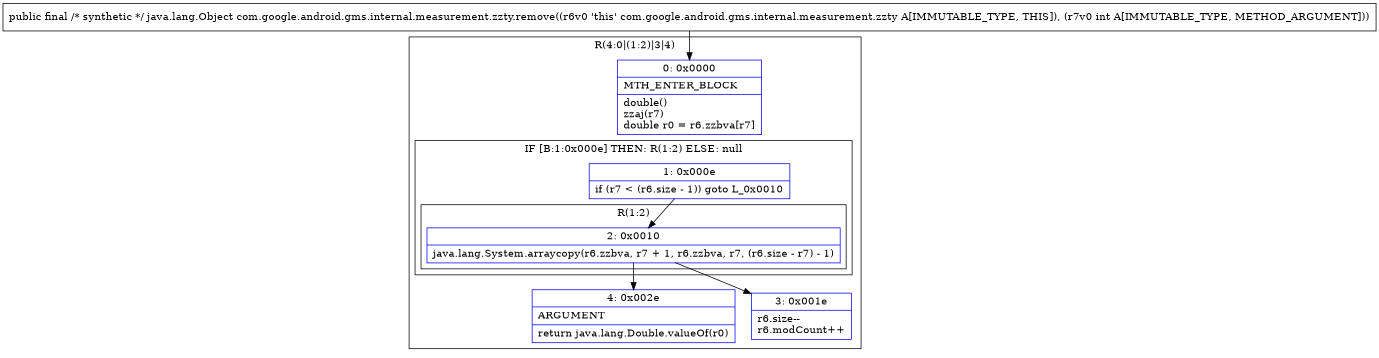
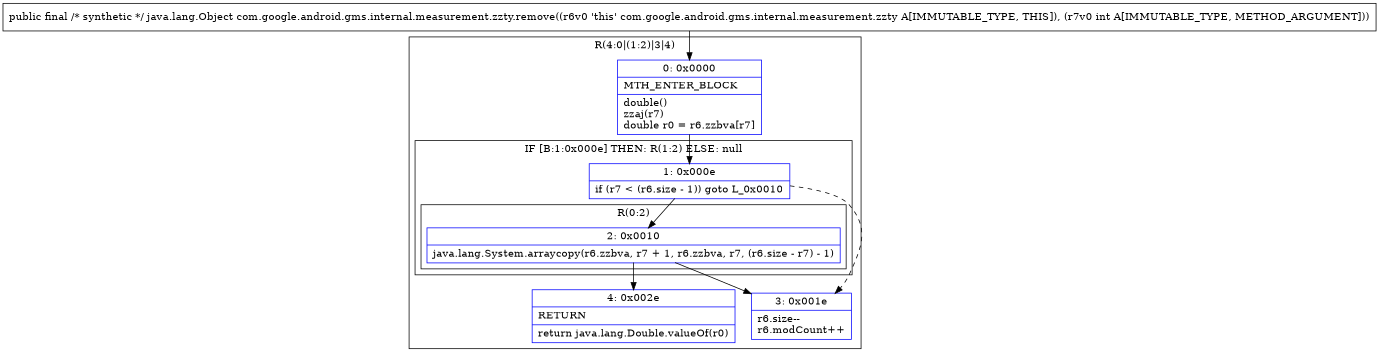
none -> (690, 145)
none -> (842, 199)
(634, 213) -> (634, 213)
(572, 315) -> (562, 315)
